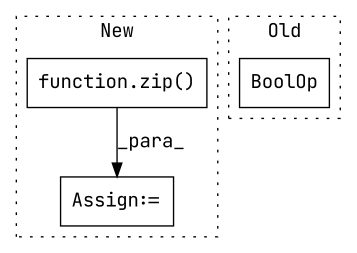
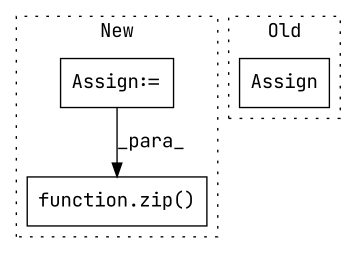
(284, 83) -> (284, 83)
(117, 135) -> (117, 135)
